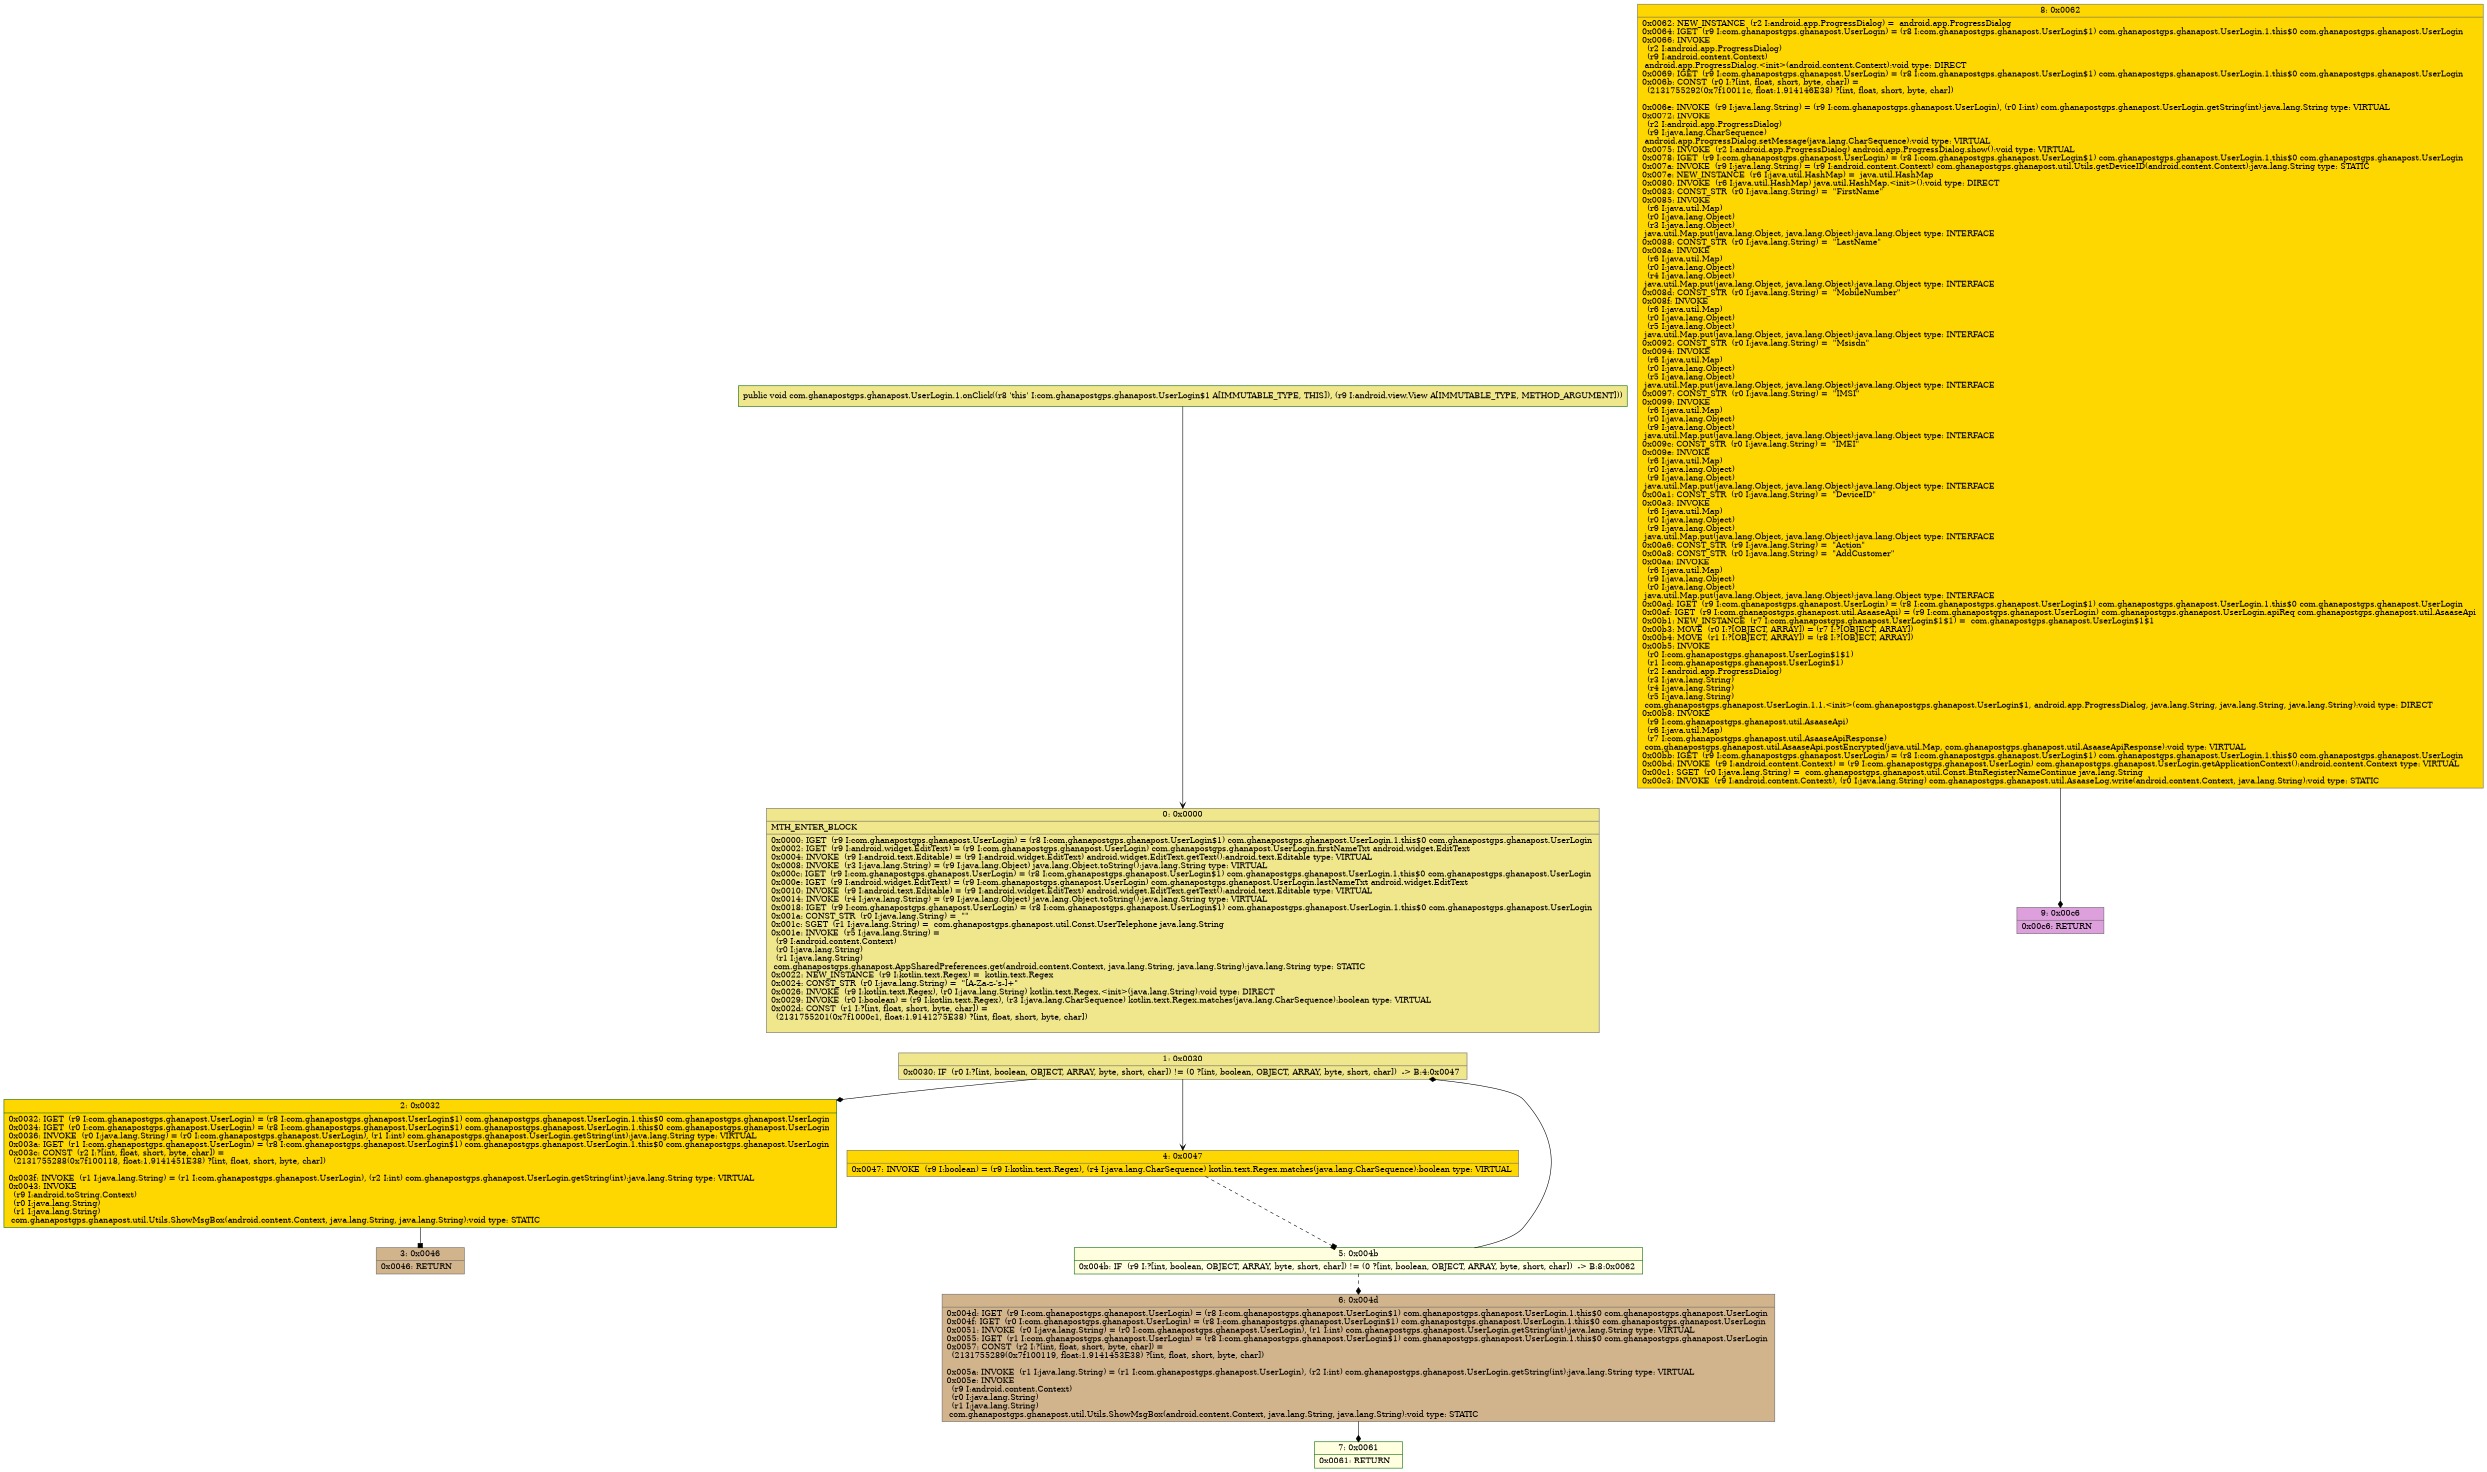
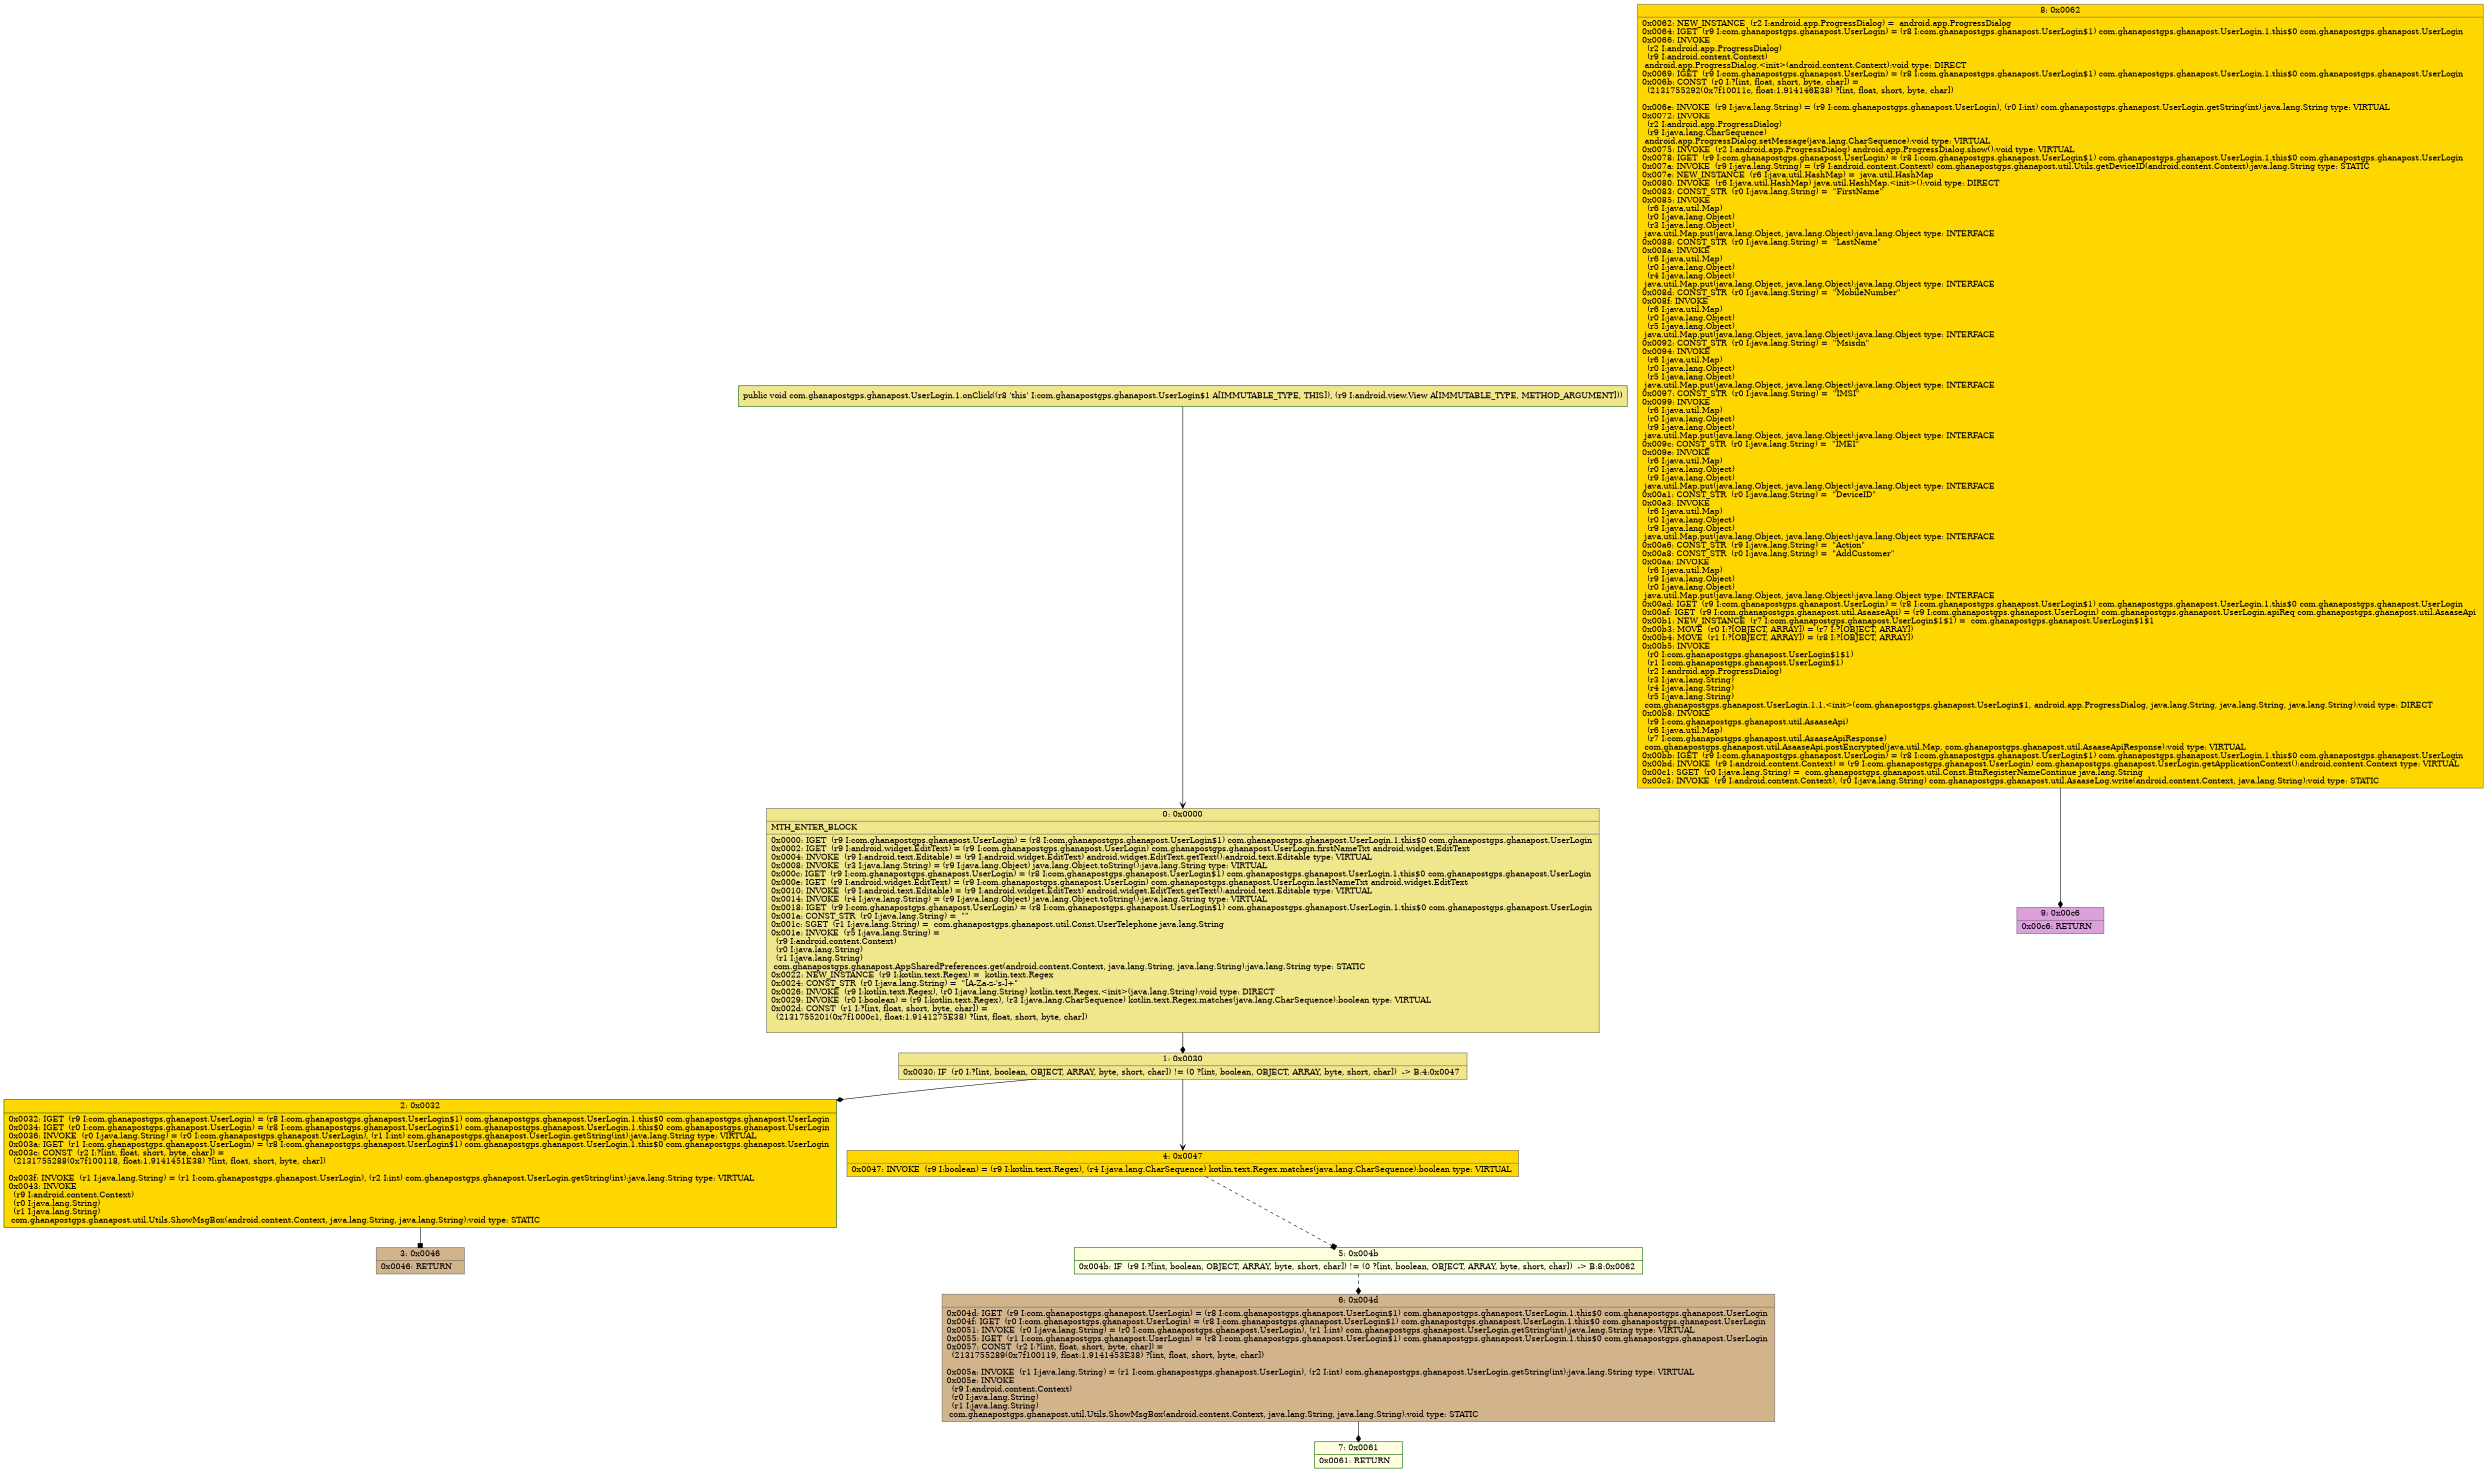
(1549, 1145) -> (1183, 1039)
(73, 1195) -> (71, 1195)
